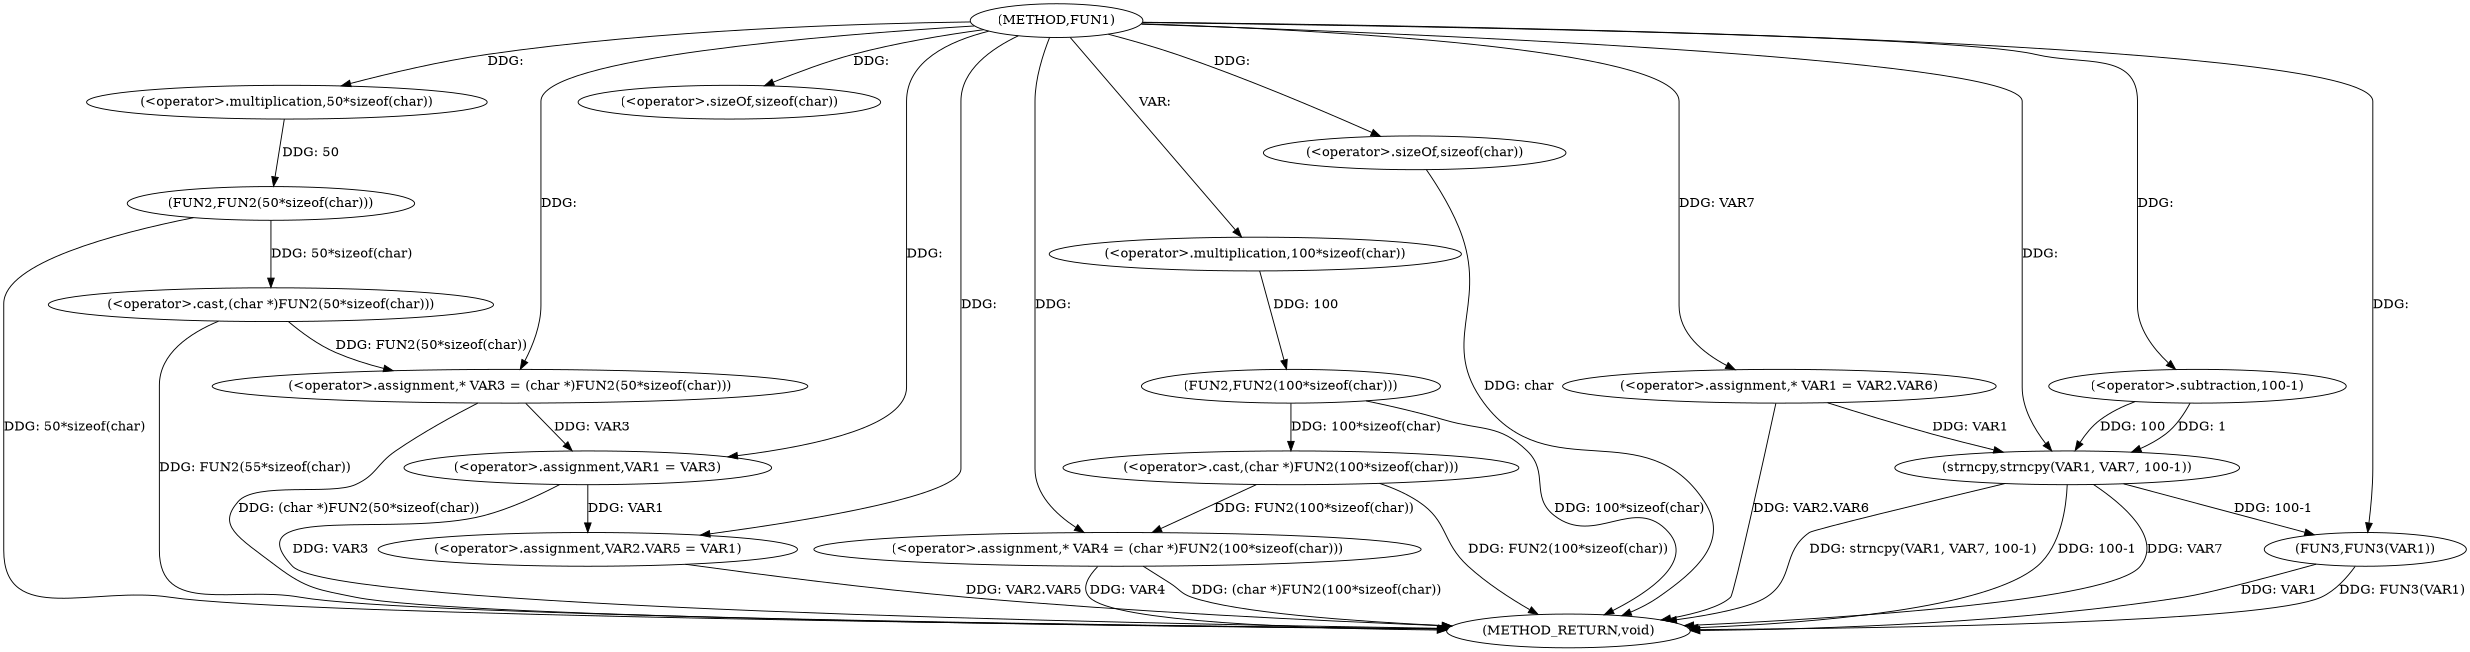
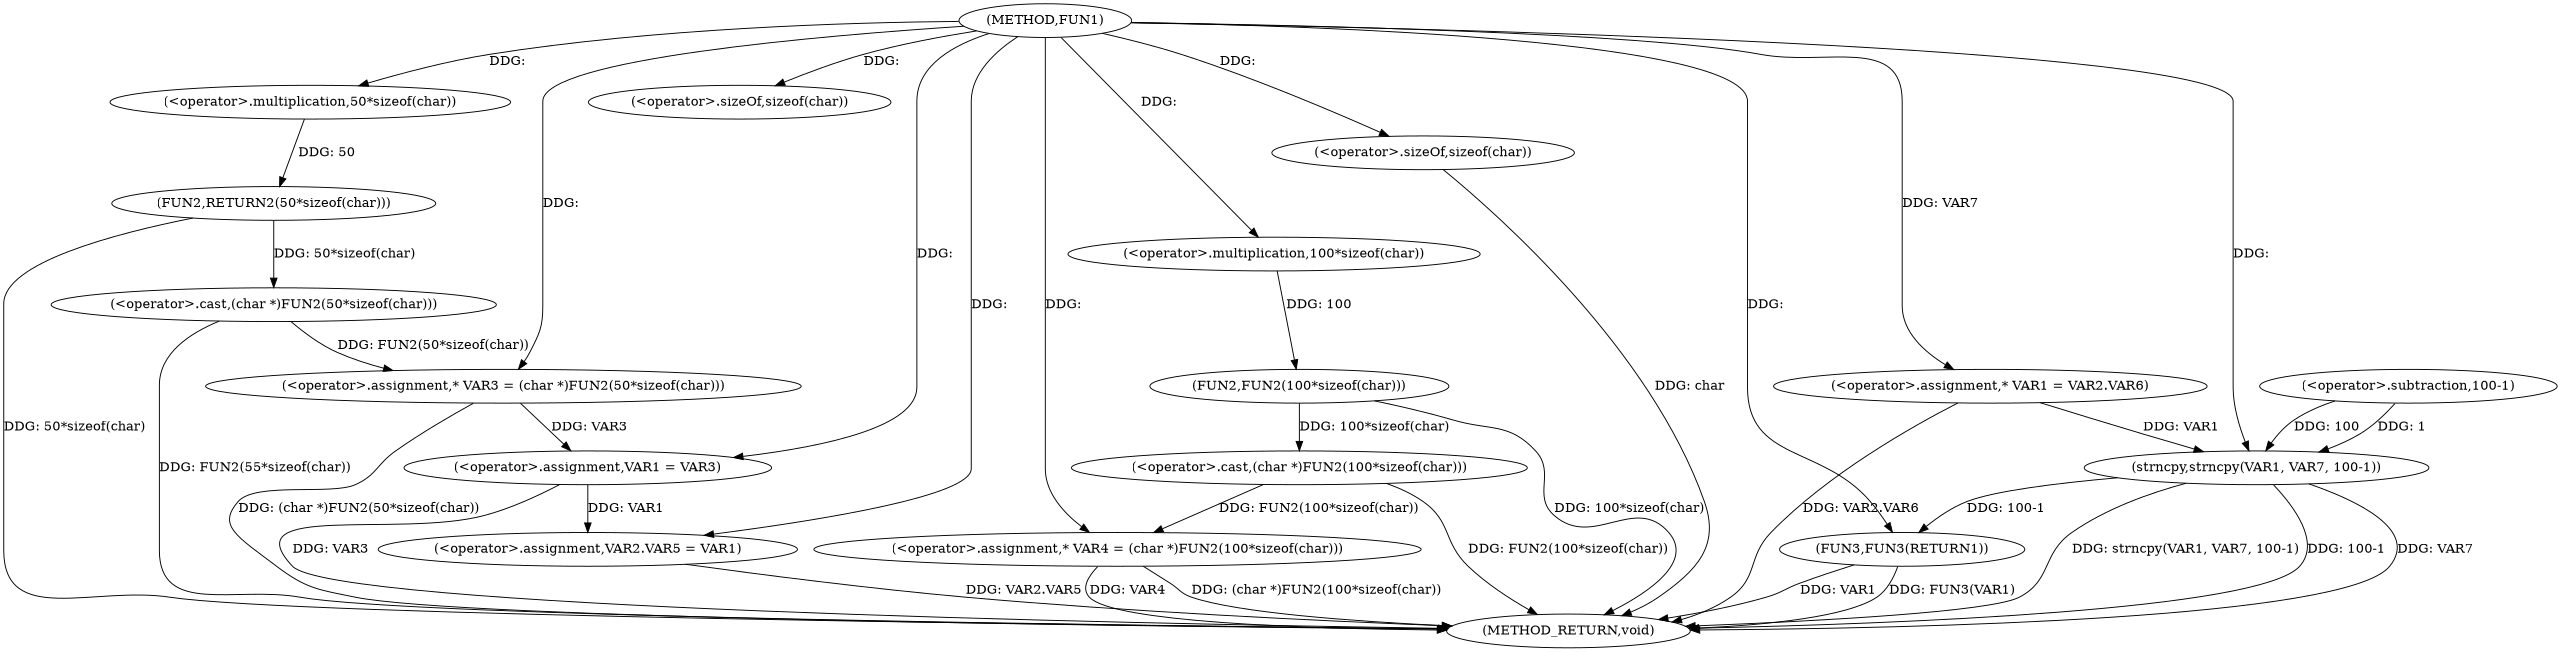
(2044, 56) -> none
(1157, 102) -> (1161, 102)
(271, 203) -> (274, 203)
(2365, 549) -> (1902, 549)
